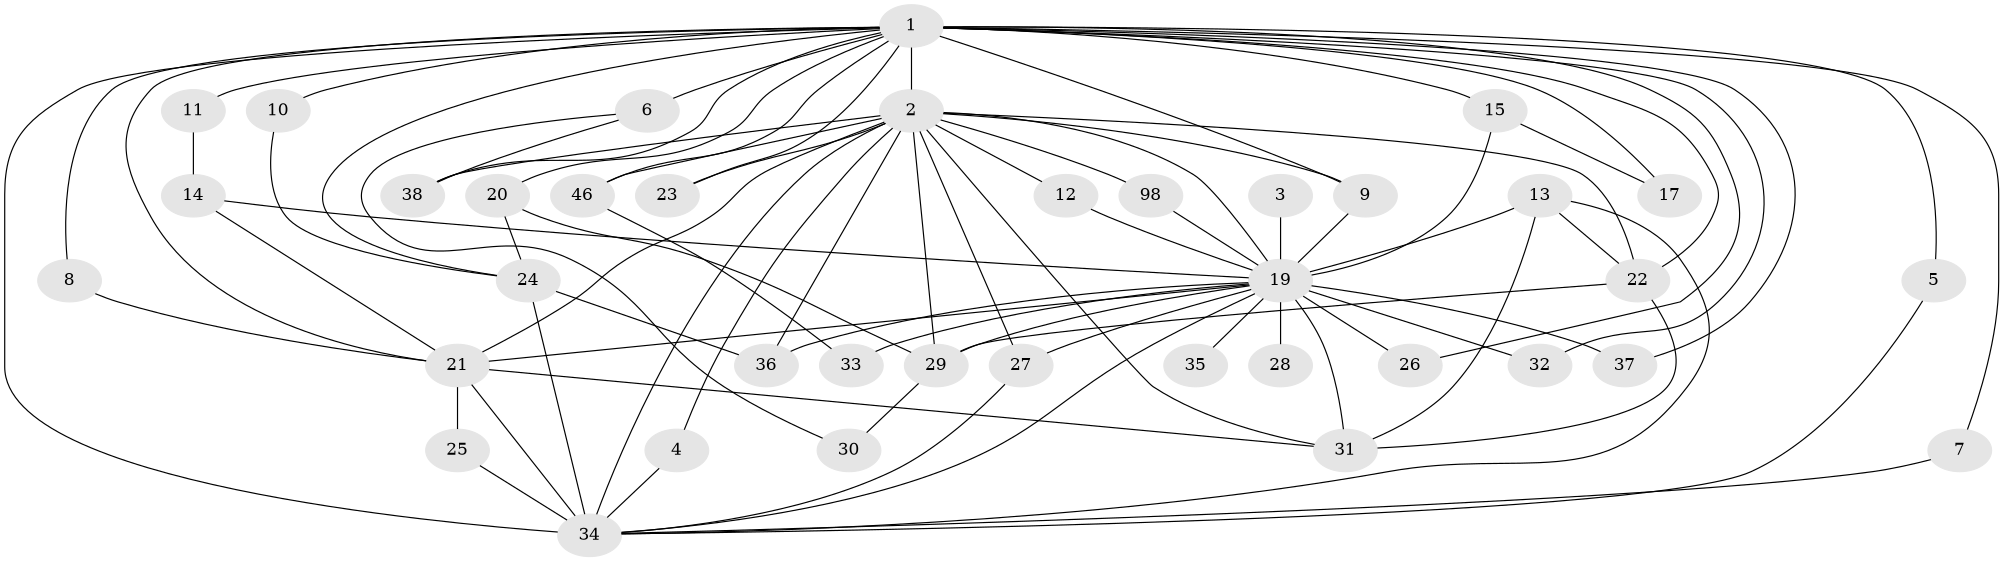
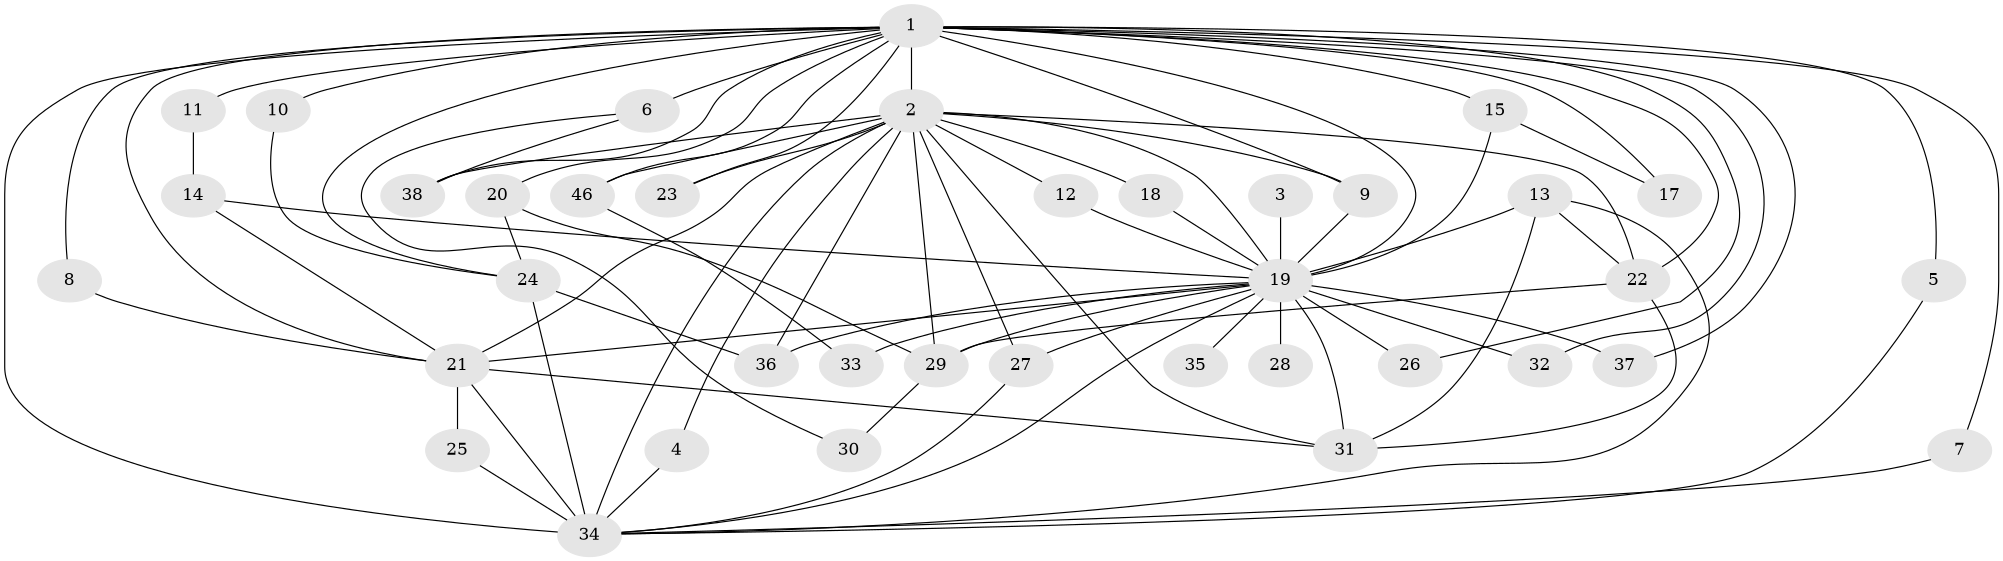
none -> (1262, 98)
(1151, 196) -> (1151, 196)
